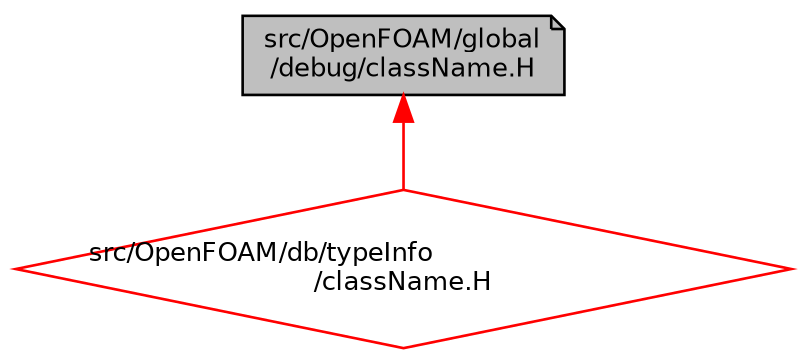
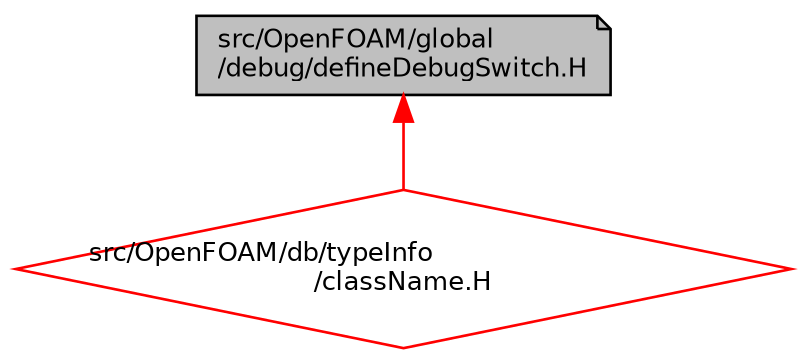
(404, 55) -> (404, 55)
